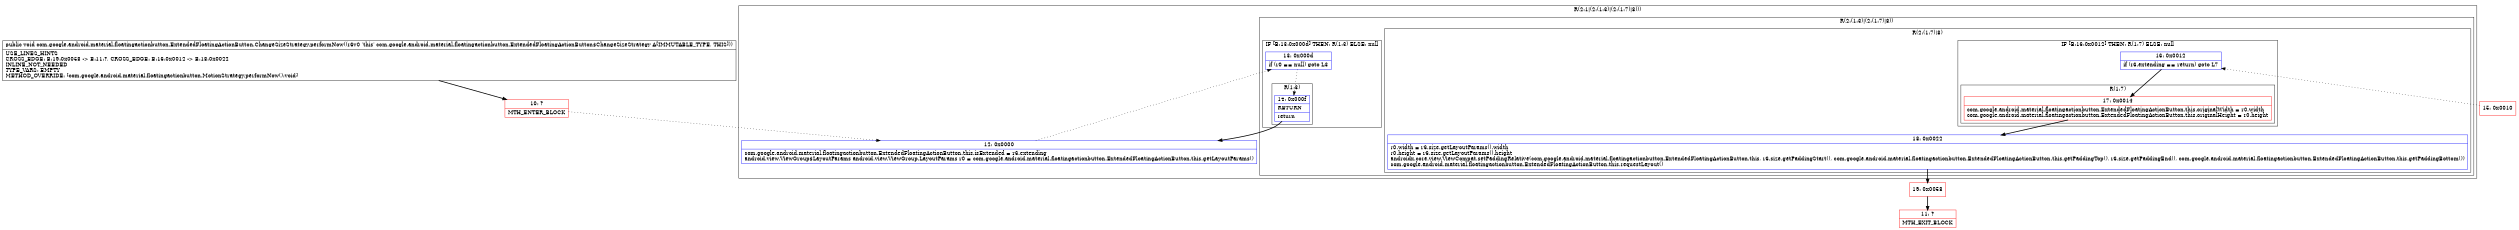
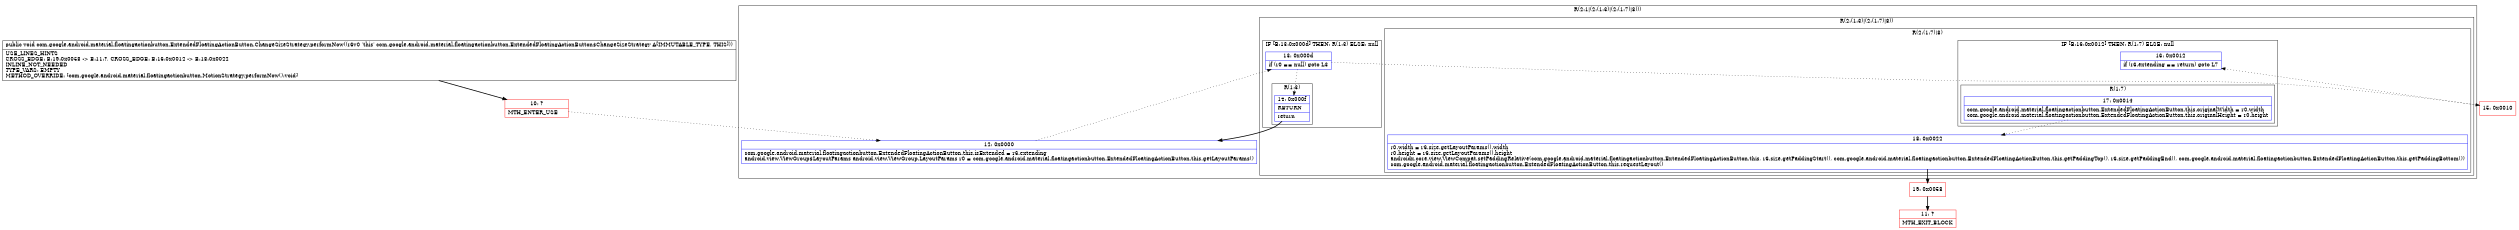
none -> (1904, 80)
(2147, 82) -> none
(2118, 108) -> (2118, 108)
(537, 113) -> (533, 113)
(2030, 129) -> (2030, 129)
